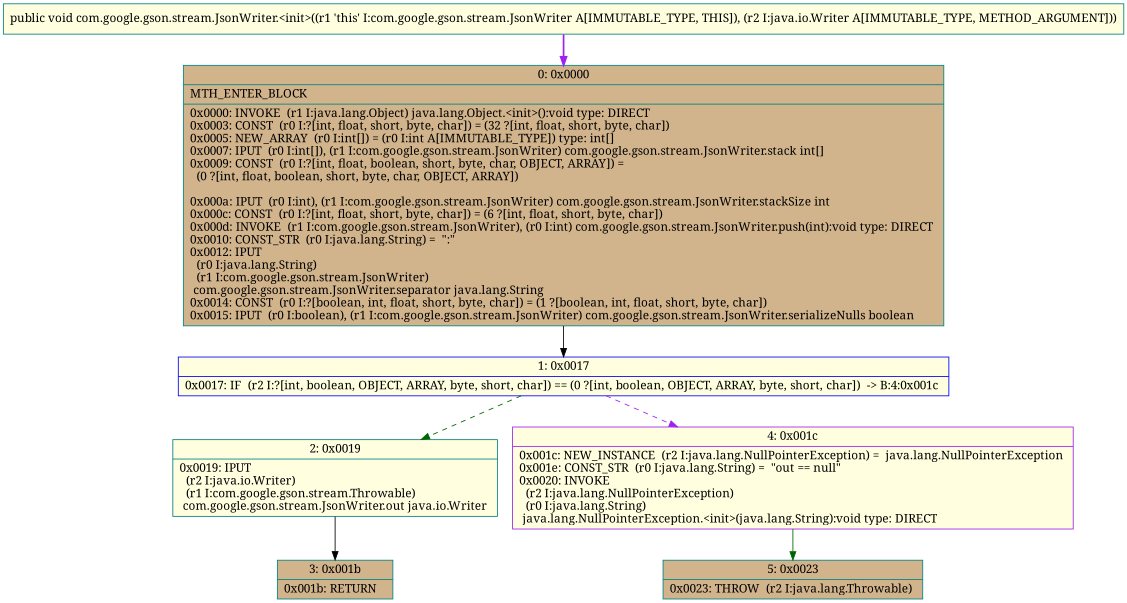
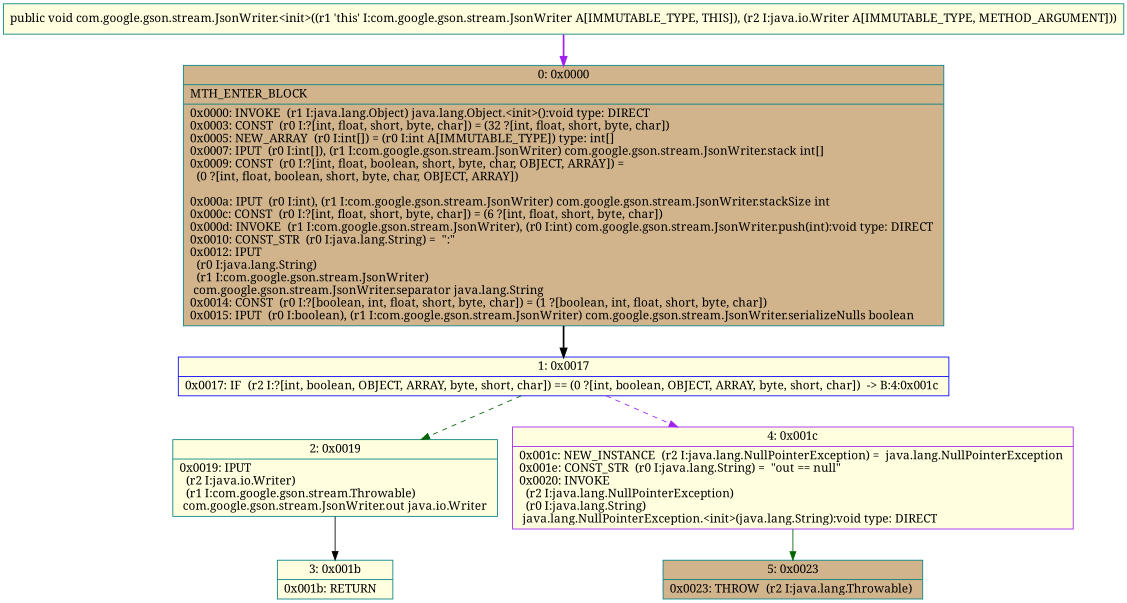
(564, 337) -> (564, 337)
(335, 580) -> (335, 580)
